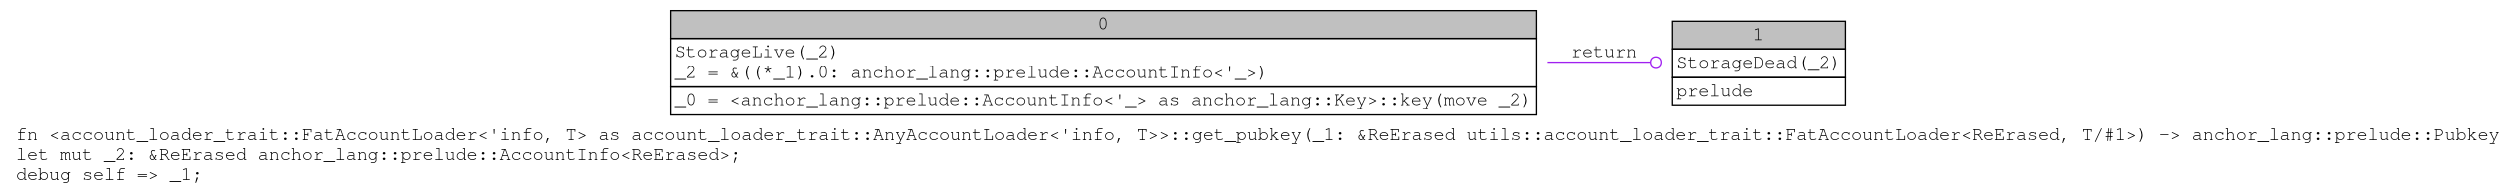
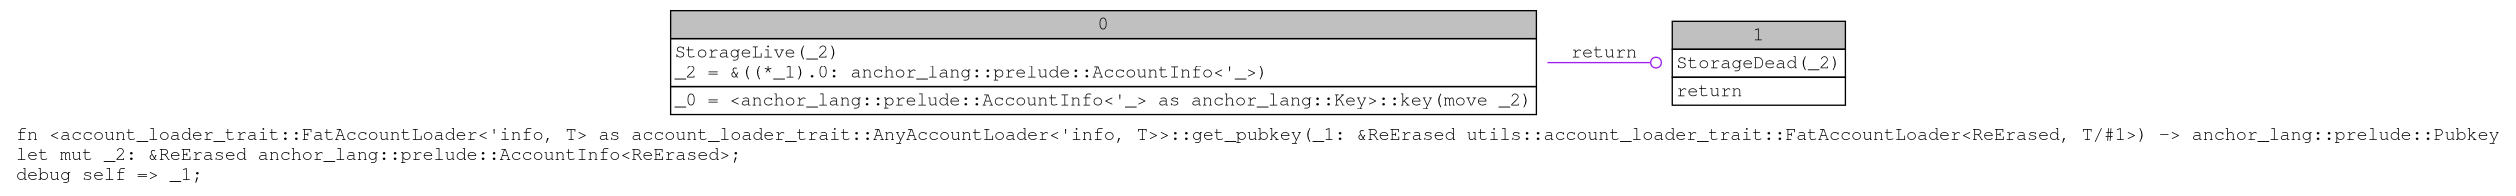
(1715, 91) -> (1710, 91)
